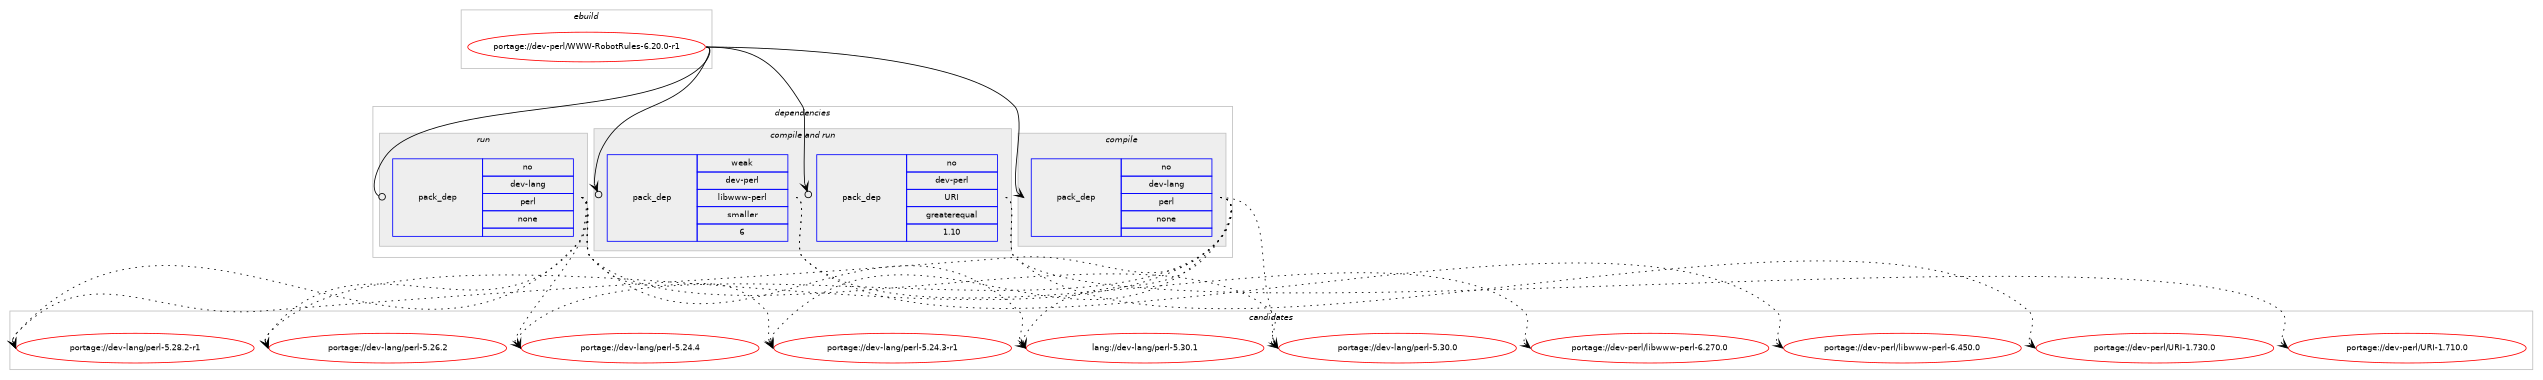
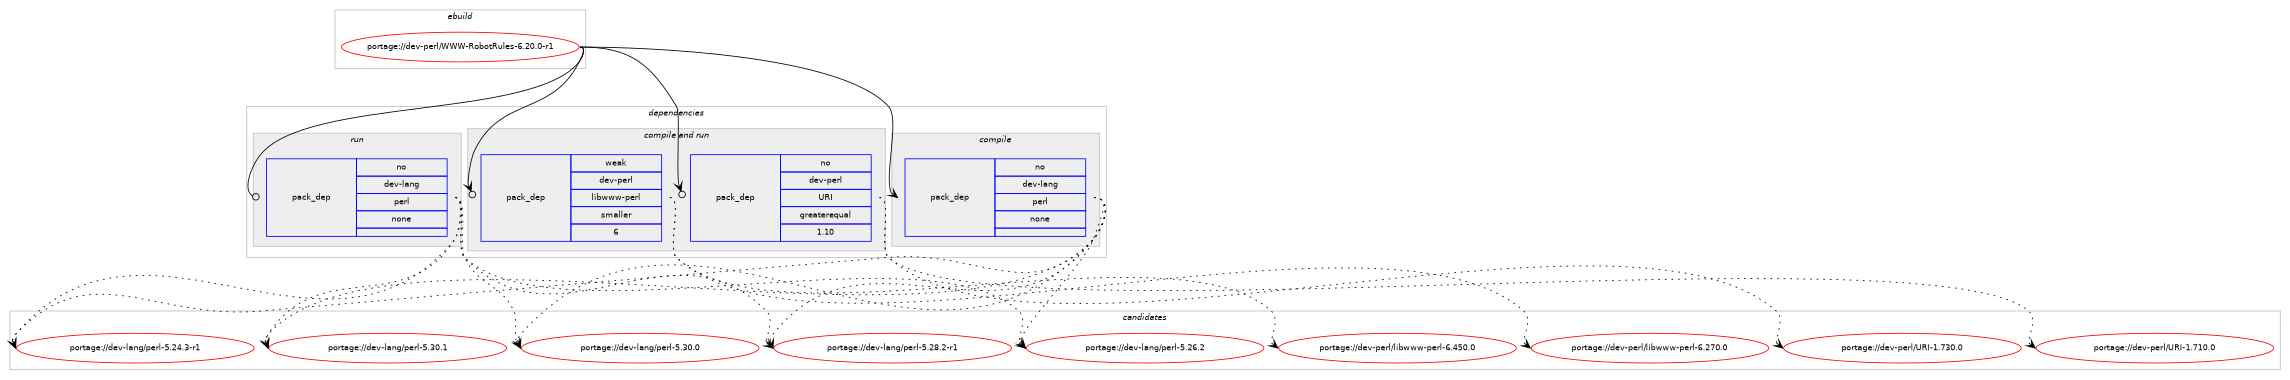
(640, 348) -> none
(1145, 348) -> (388, 348)
